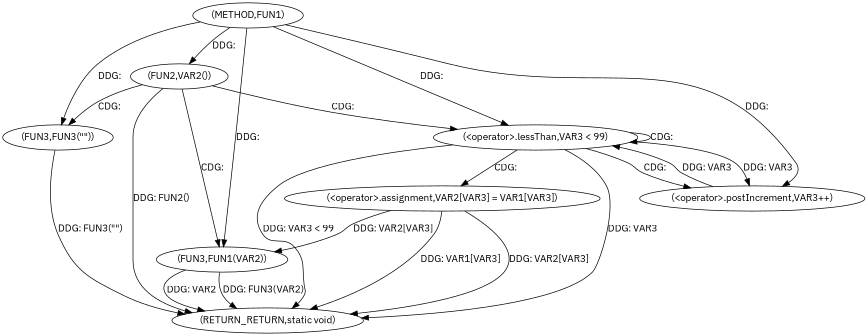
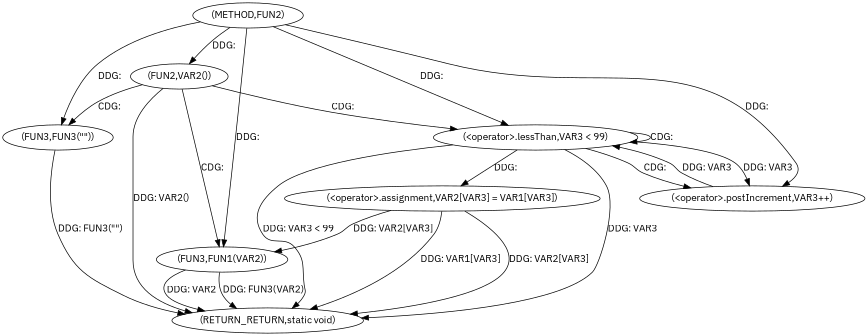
(248, 15) -> (248, 15)
(507, 168) -> (507, 168)
(161, 198) -> (161, 198)
